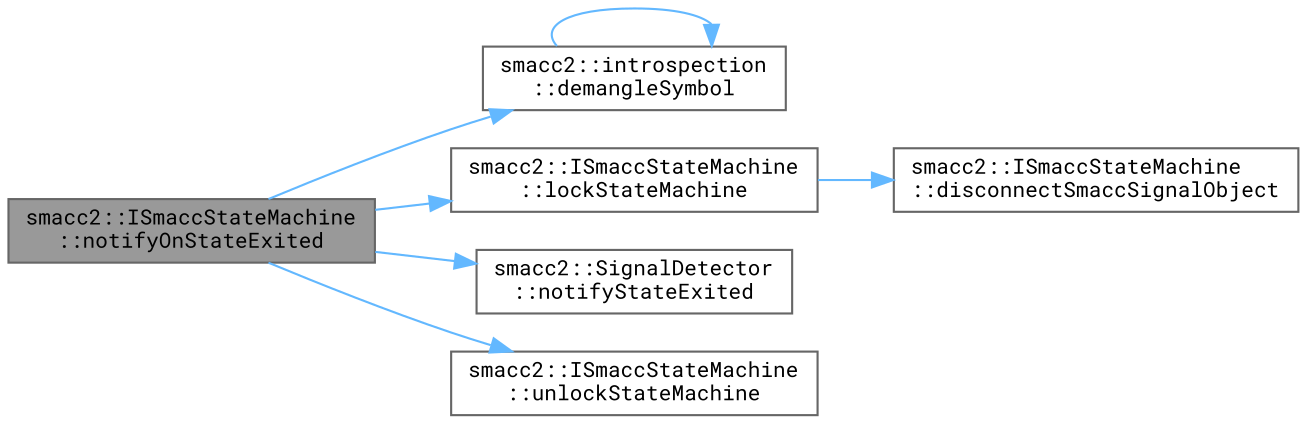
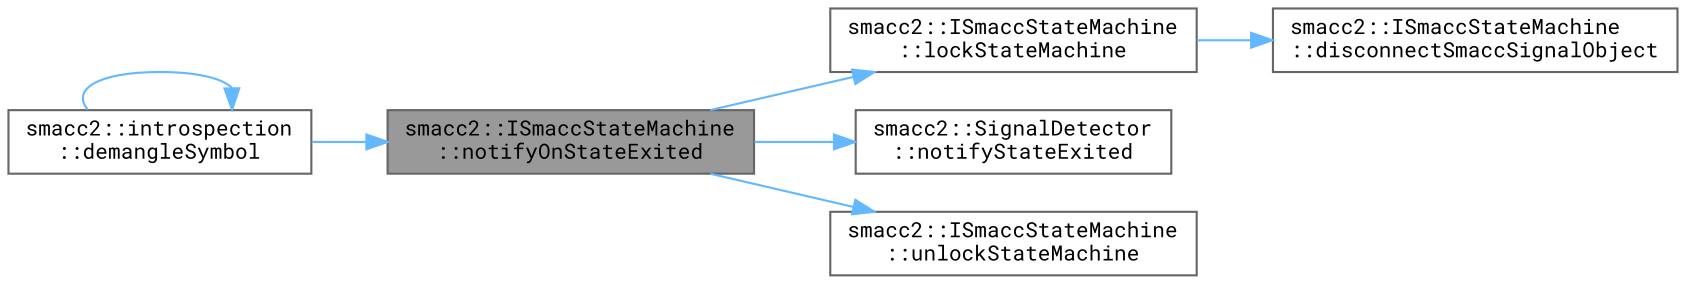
(379, 155) -> (339, 142)
